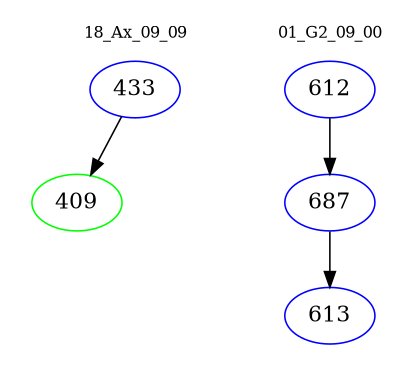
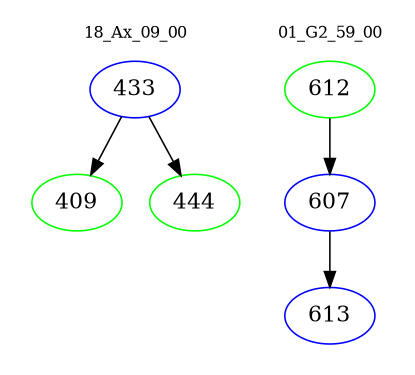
(136, 34) -> (136, 34)
(331, 34) -> (331, 34)
(330, 90) -> (330, 90)
none -> (195, 203)
(330, 203) -> (330, 203)
